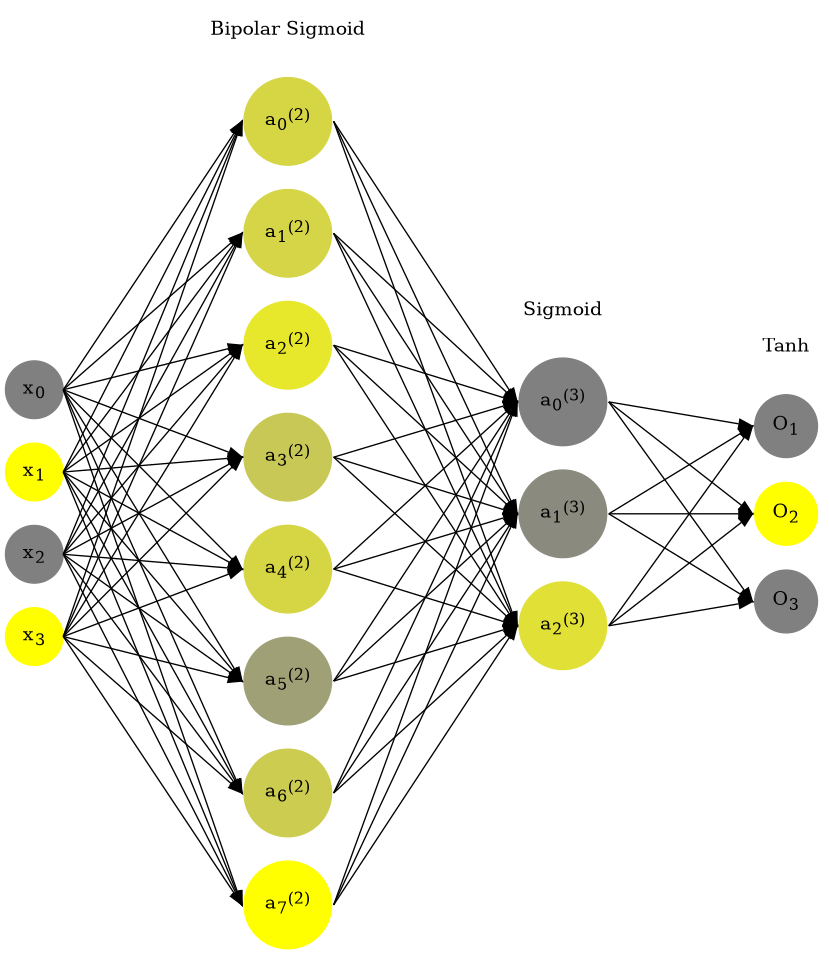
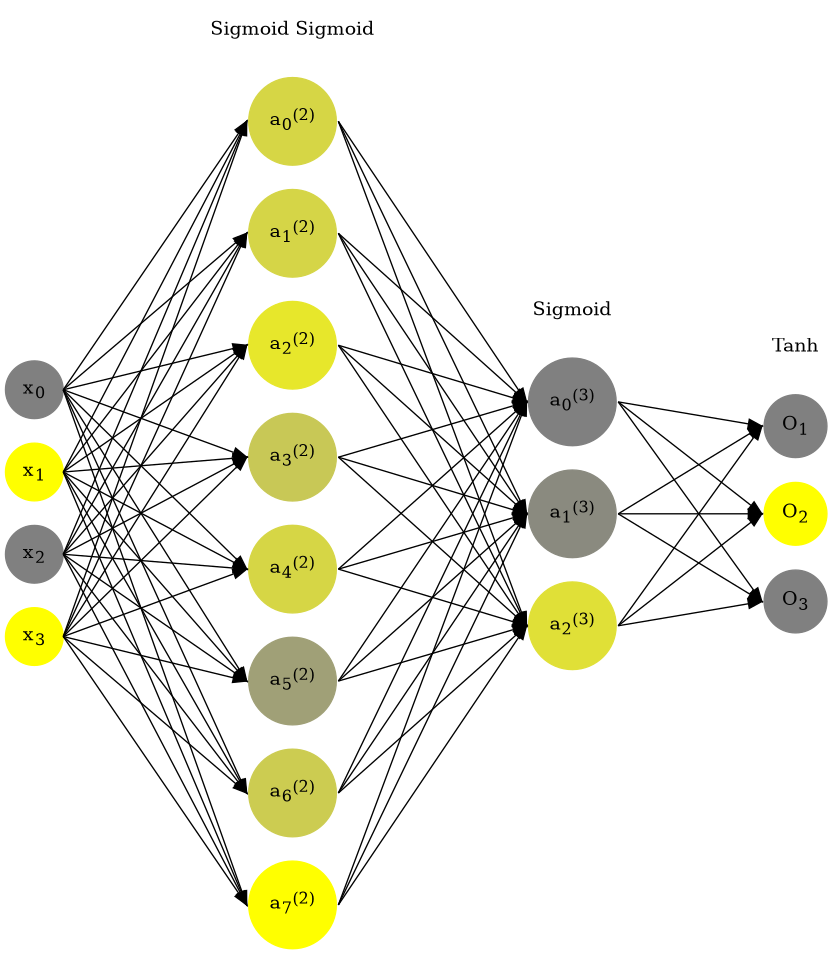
(288, 30) -> (293, 30)
